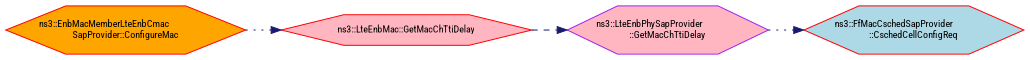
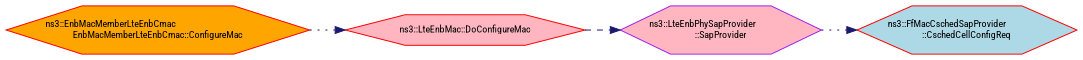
(126, 30) -> (158, 30)
(406, 30) -> (465, 30)
(668, 30) -> (721, 30)
